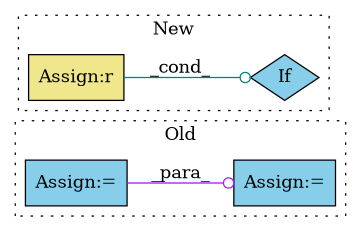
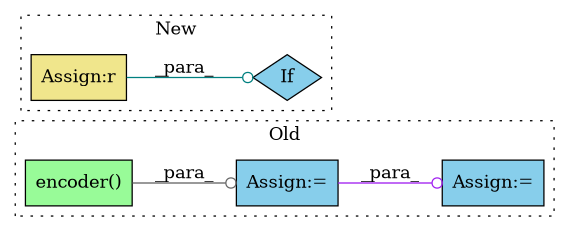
(180, 68) -> (184, 68)
none -> (79, 183)
